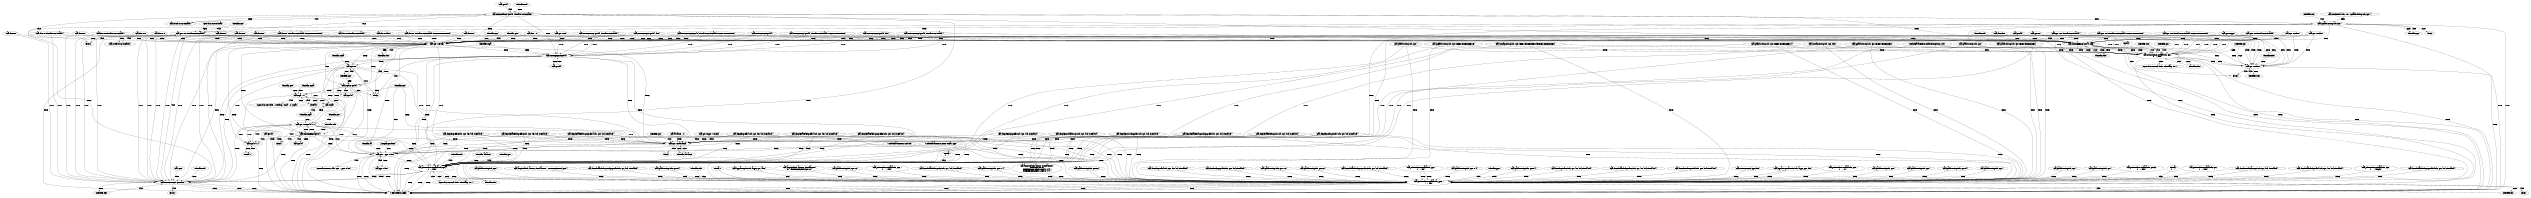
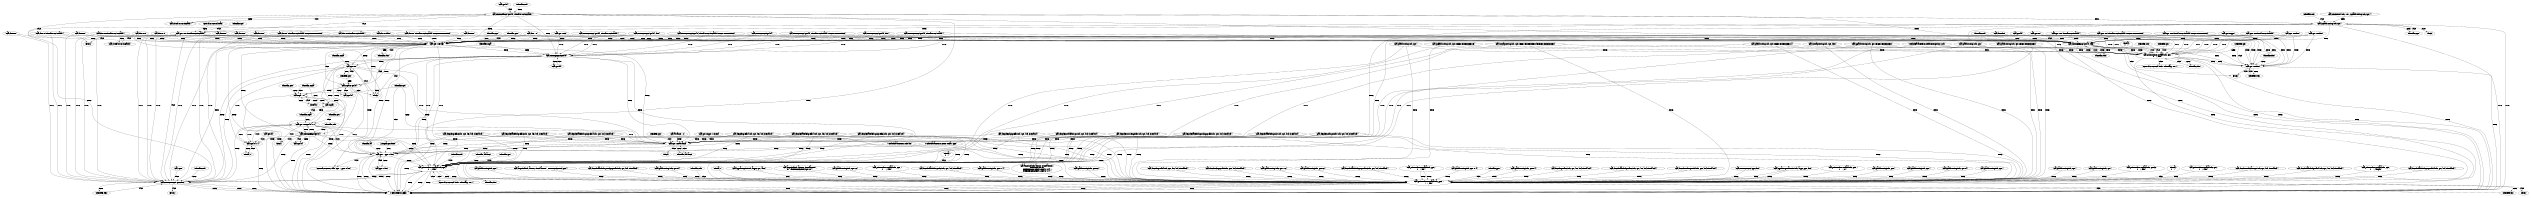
(173, 61) -> none
(277, 105) -> none
(93, 188) -> (345, 49)
